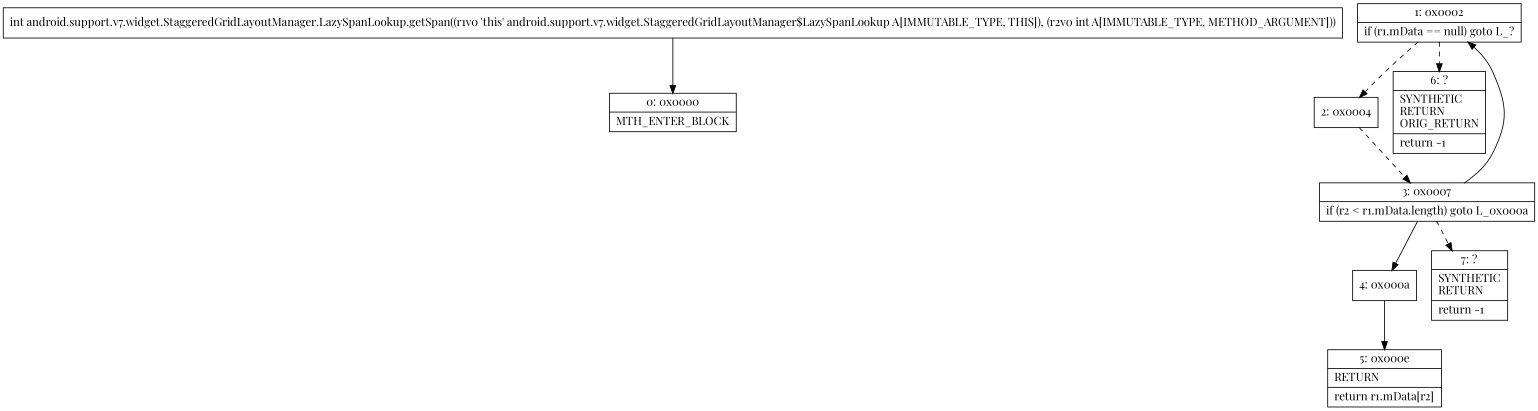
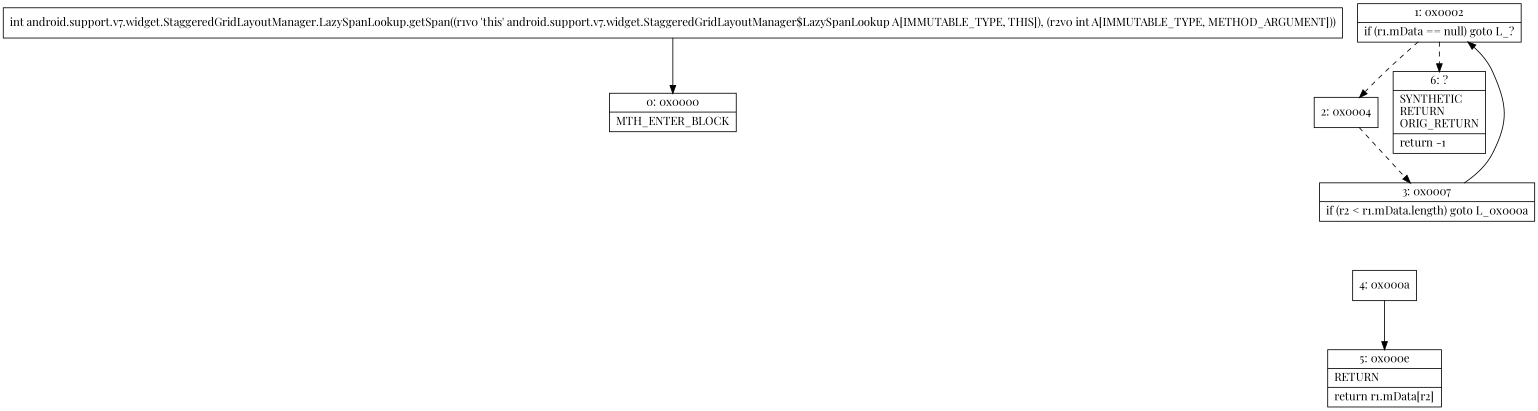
(1407, 242) -> none
(1470, 286) -> none
